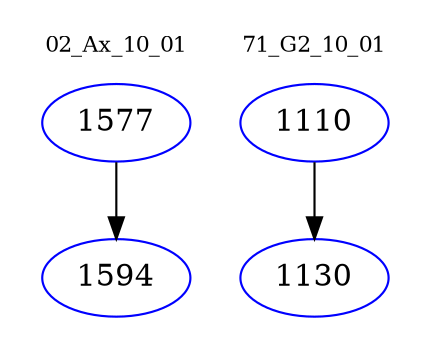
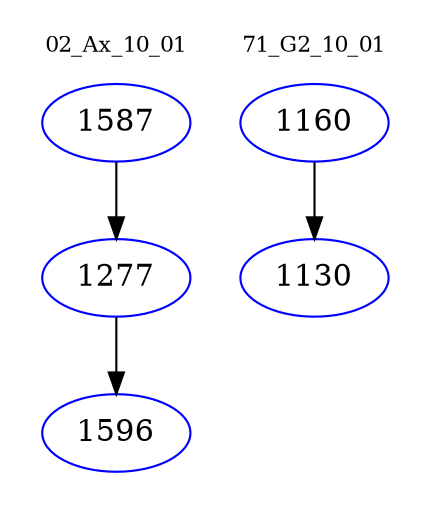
none -> (116, 123)
(116, 123) -> (116, 278)
(315, 123) -> (315, 123)
(116, 278) -> (116, 433)
